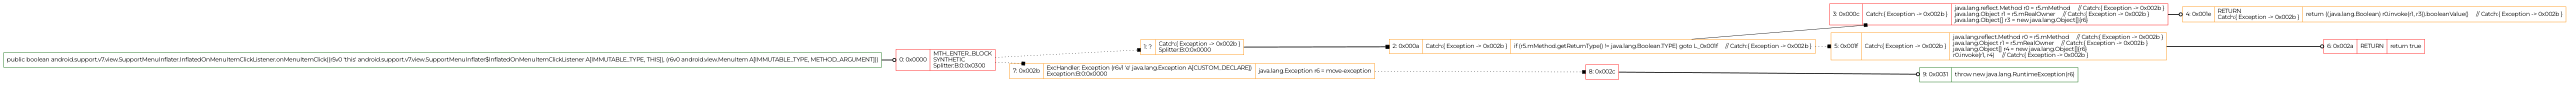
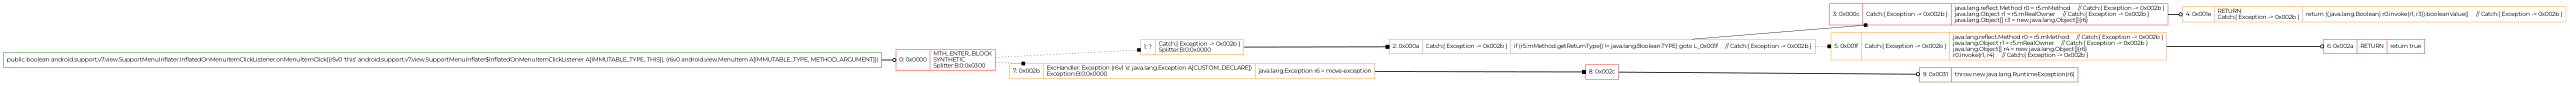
(1478, 72) -> (1478, 72)
